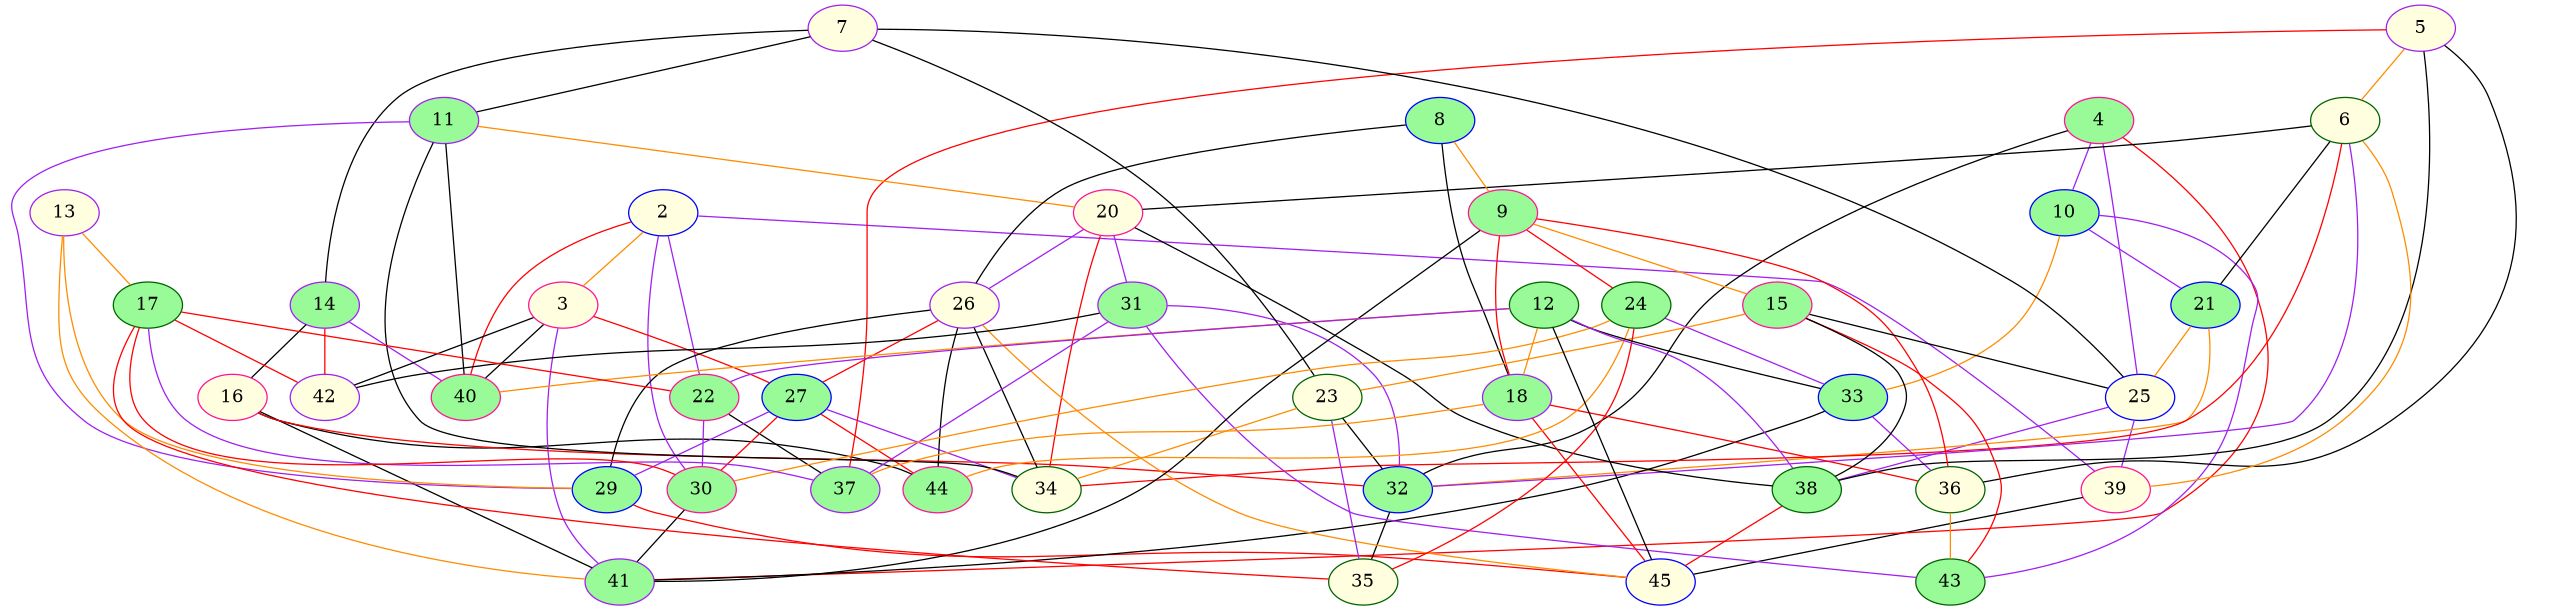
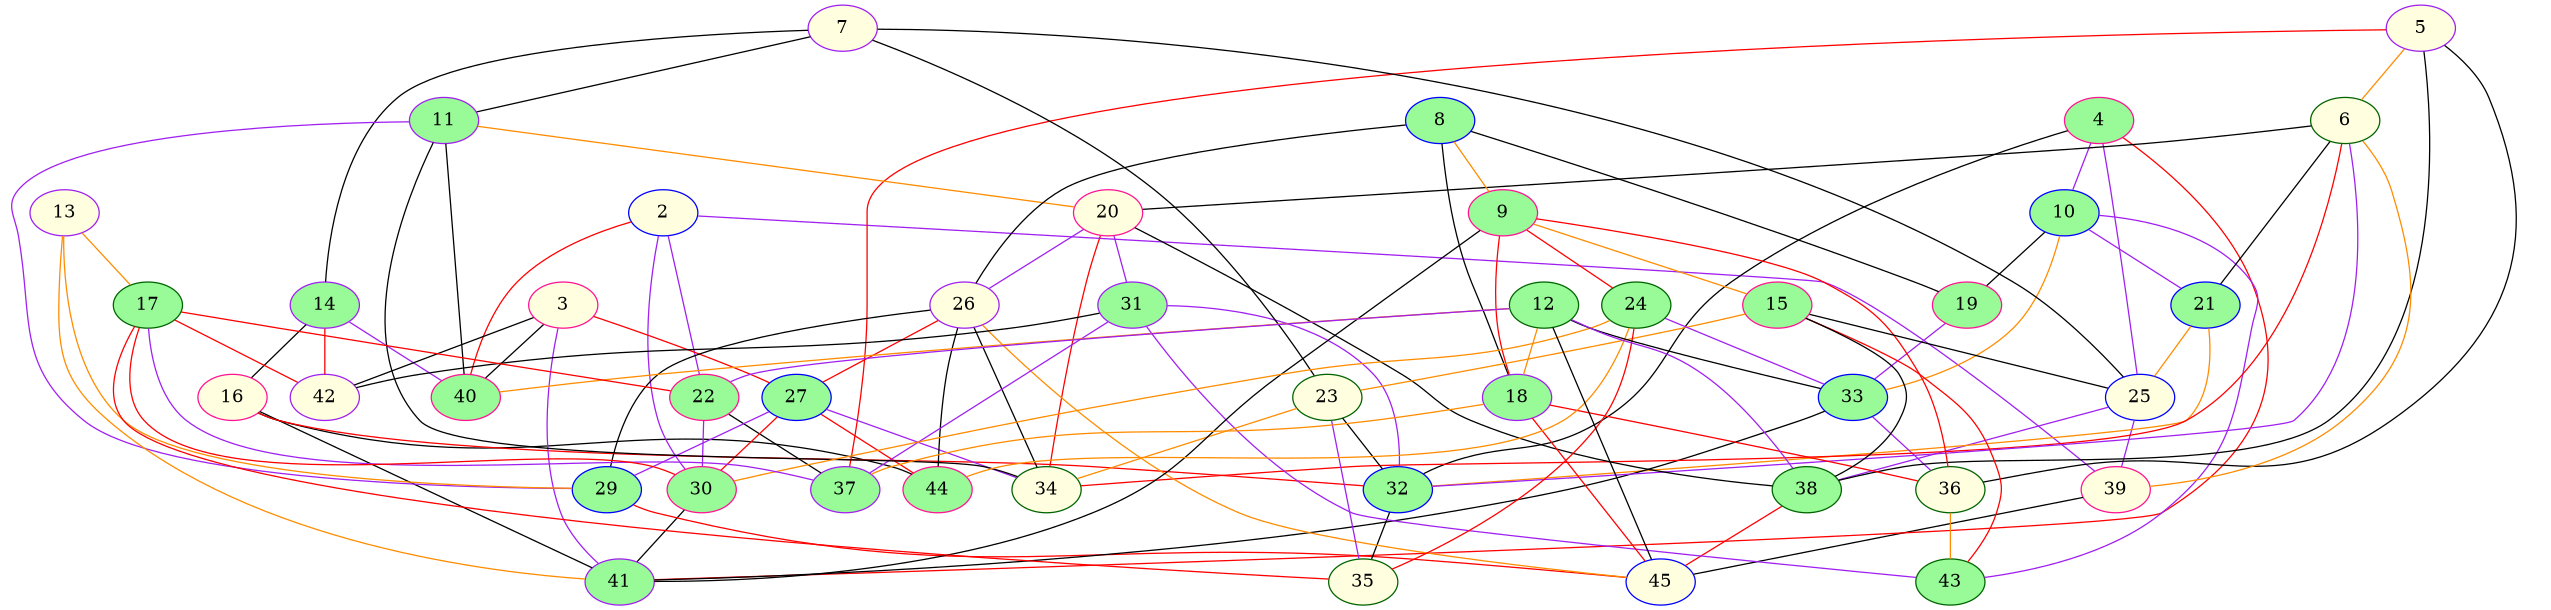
(613, 259) -> none
none -> (1967, 305)
